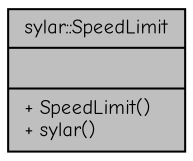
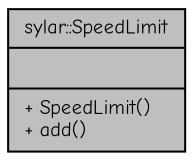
(61, 130) -> (56, 130)
